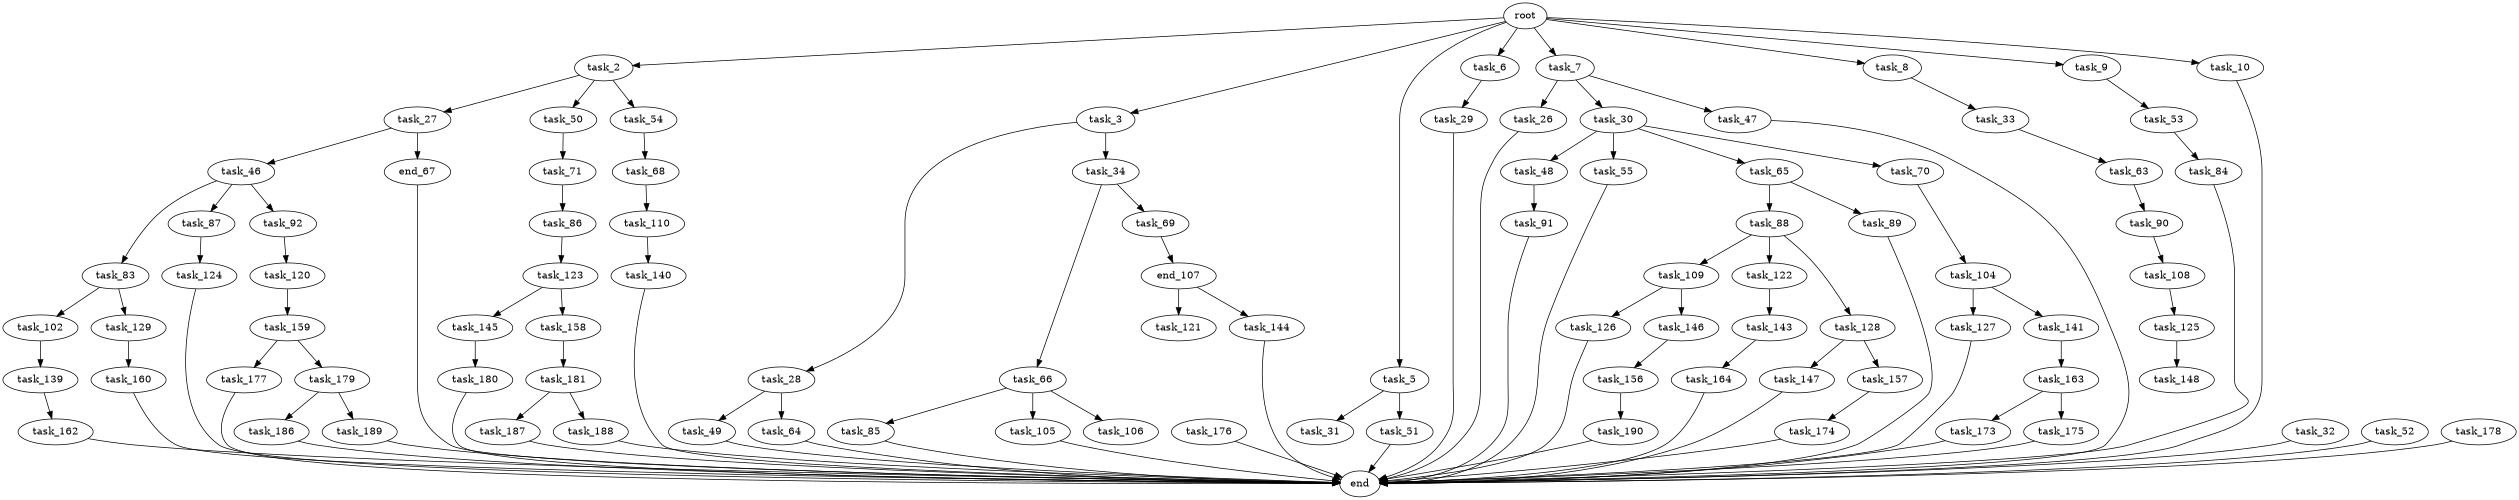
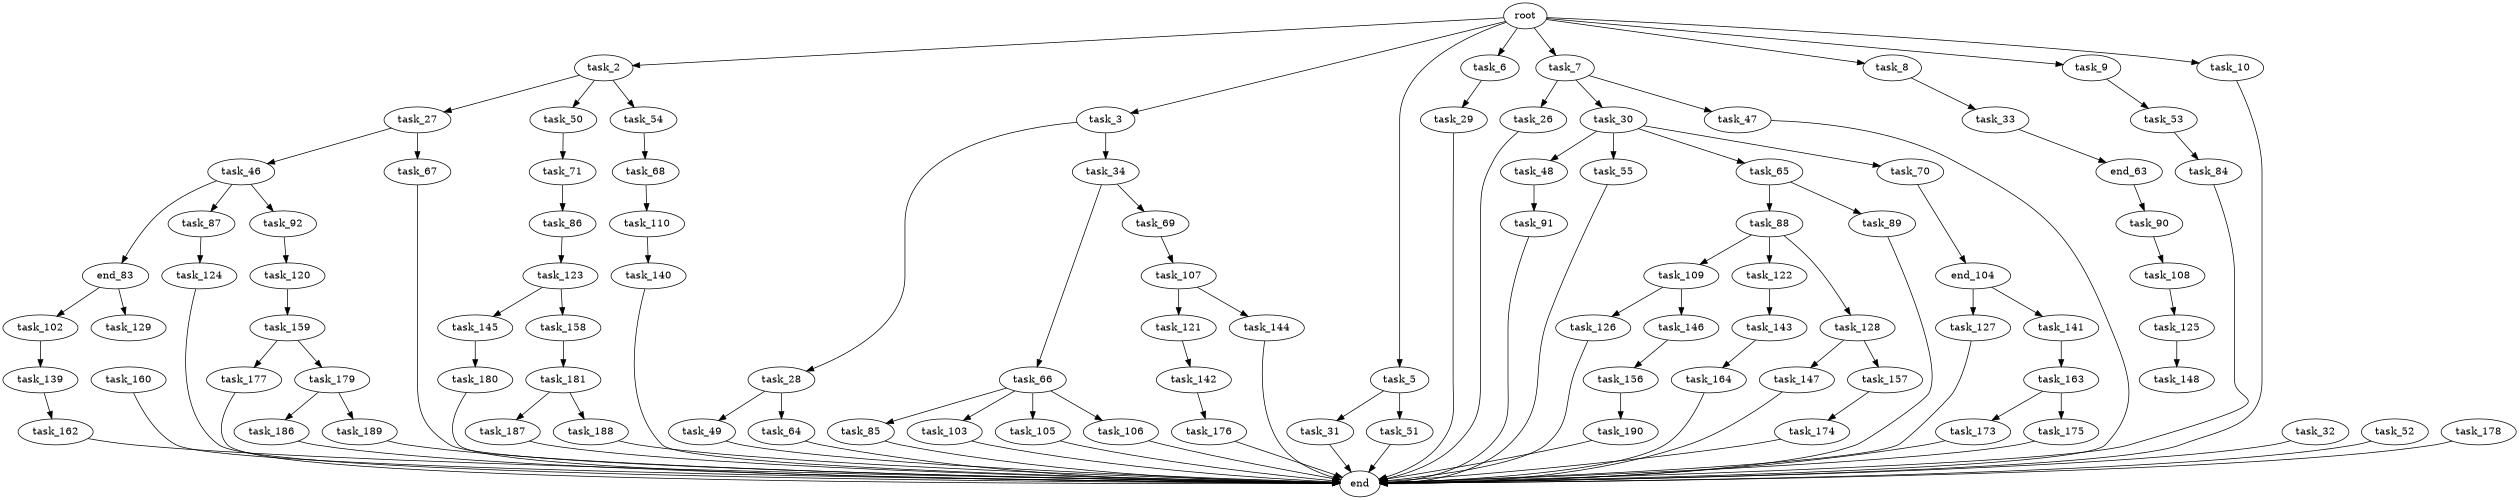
(417, 172) -> (417, 172)
(2129, 172) -> (2129, 172)
(116, 276) -> (116, 276)
(1179, 276) -> (1179, 276)
(1973, 276) -> (1973, 276)
(129, 350) -> none
none -> (1194, 380)
none -> (945, 432)
none -> (1338, 455)
none -> (1241, 461)
